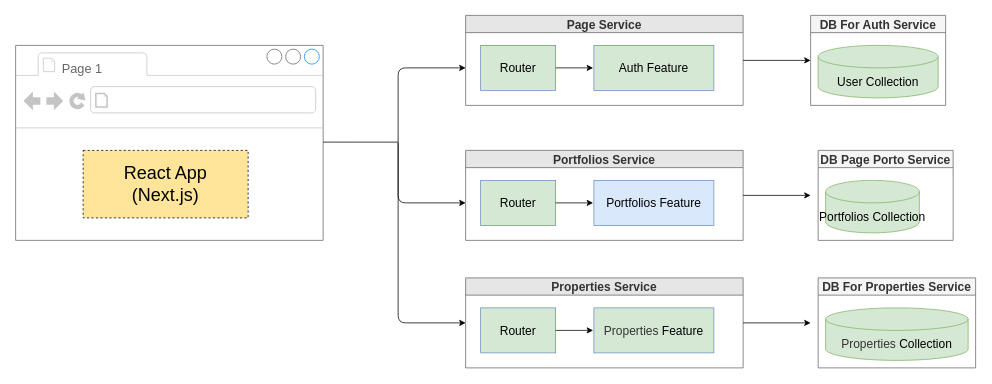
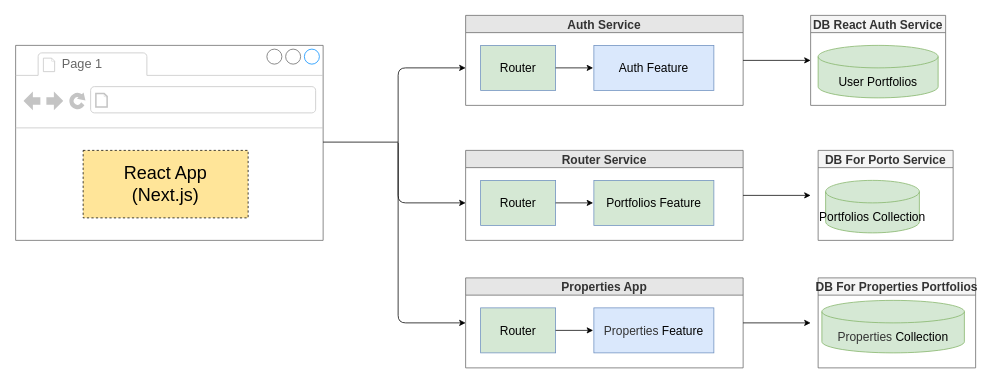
(604, 25) -> (604, 25)
(878, 25) -> (878, 25)
(654, 68) -> (654, 68)
(128, 69) -> (102, 64)
(878, 81) -> (878, 81)
(604, 160) -> (604, 160)
(885, 160) -> (885, 160)
(654, 203) -> (654, 203)
(604, 287) -> (604, 287)
(896, 287) -> (896, 287)
(654, 330) -> (654, 330)
(897, 334) -> (893, 327)
